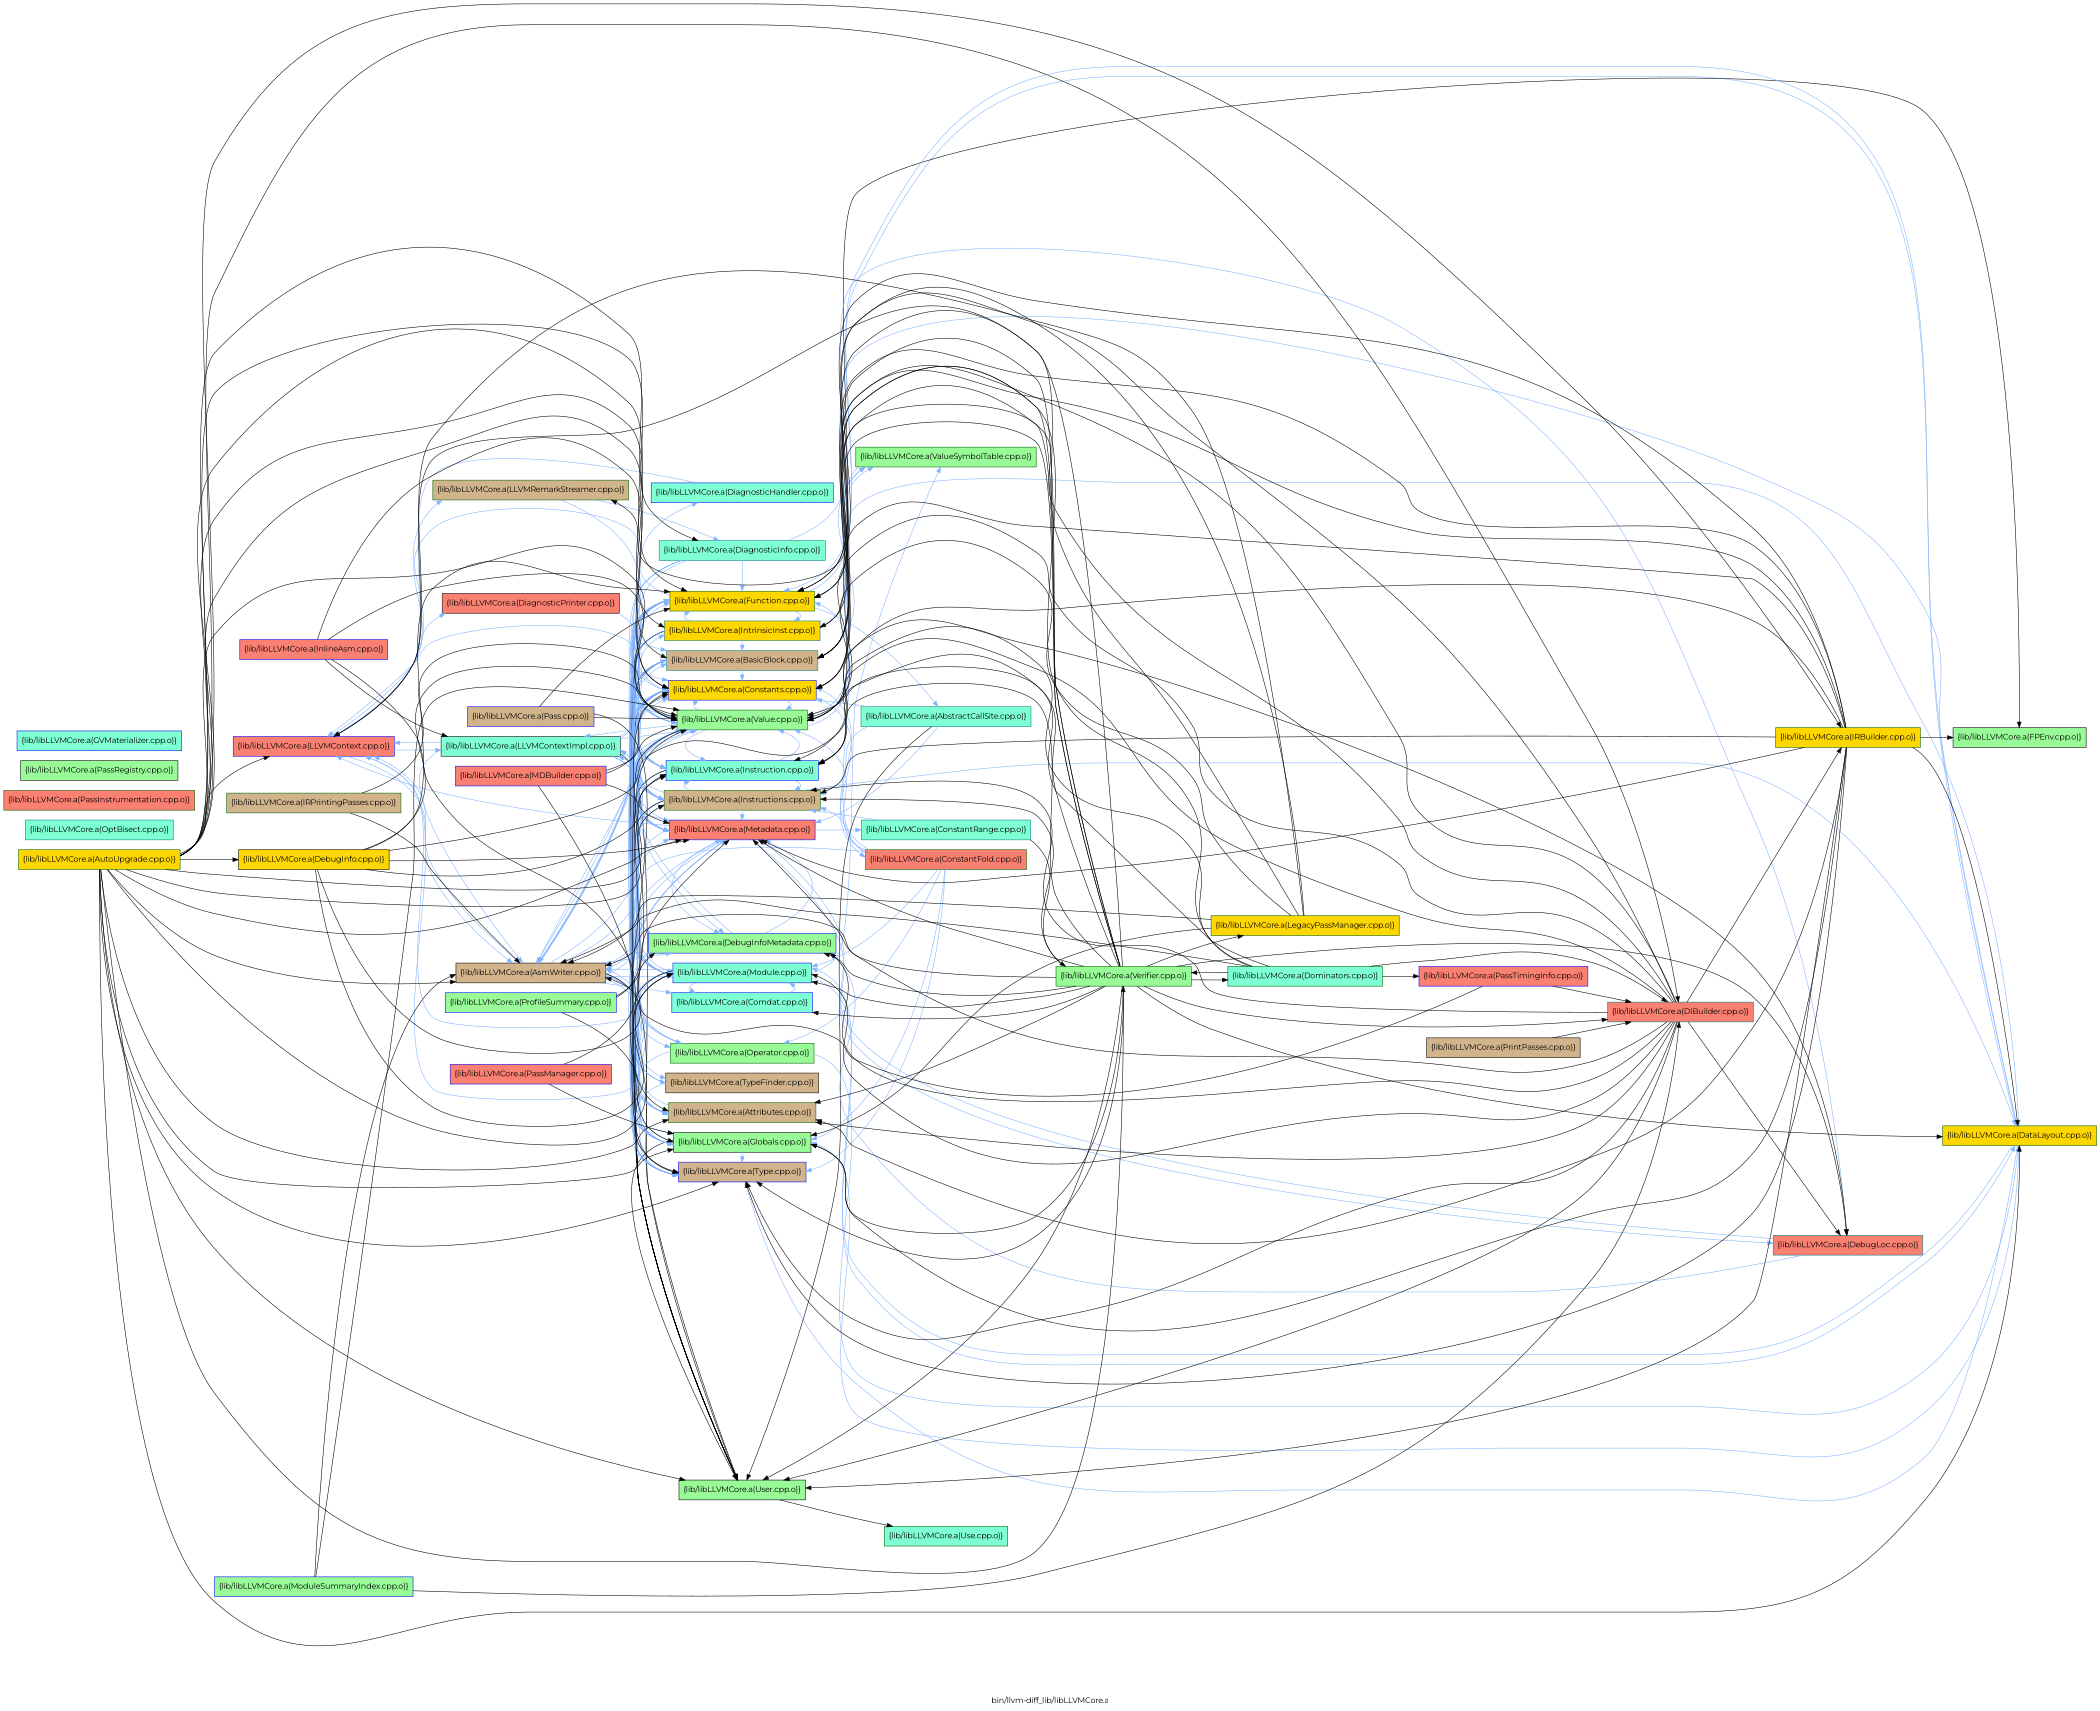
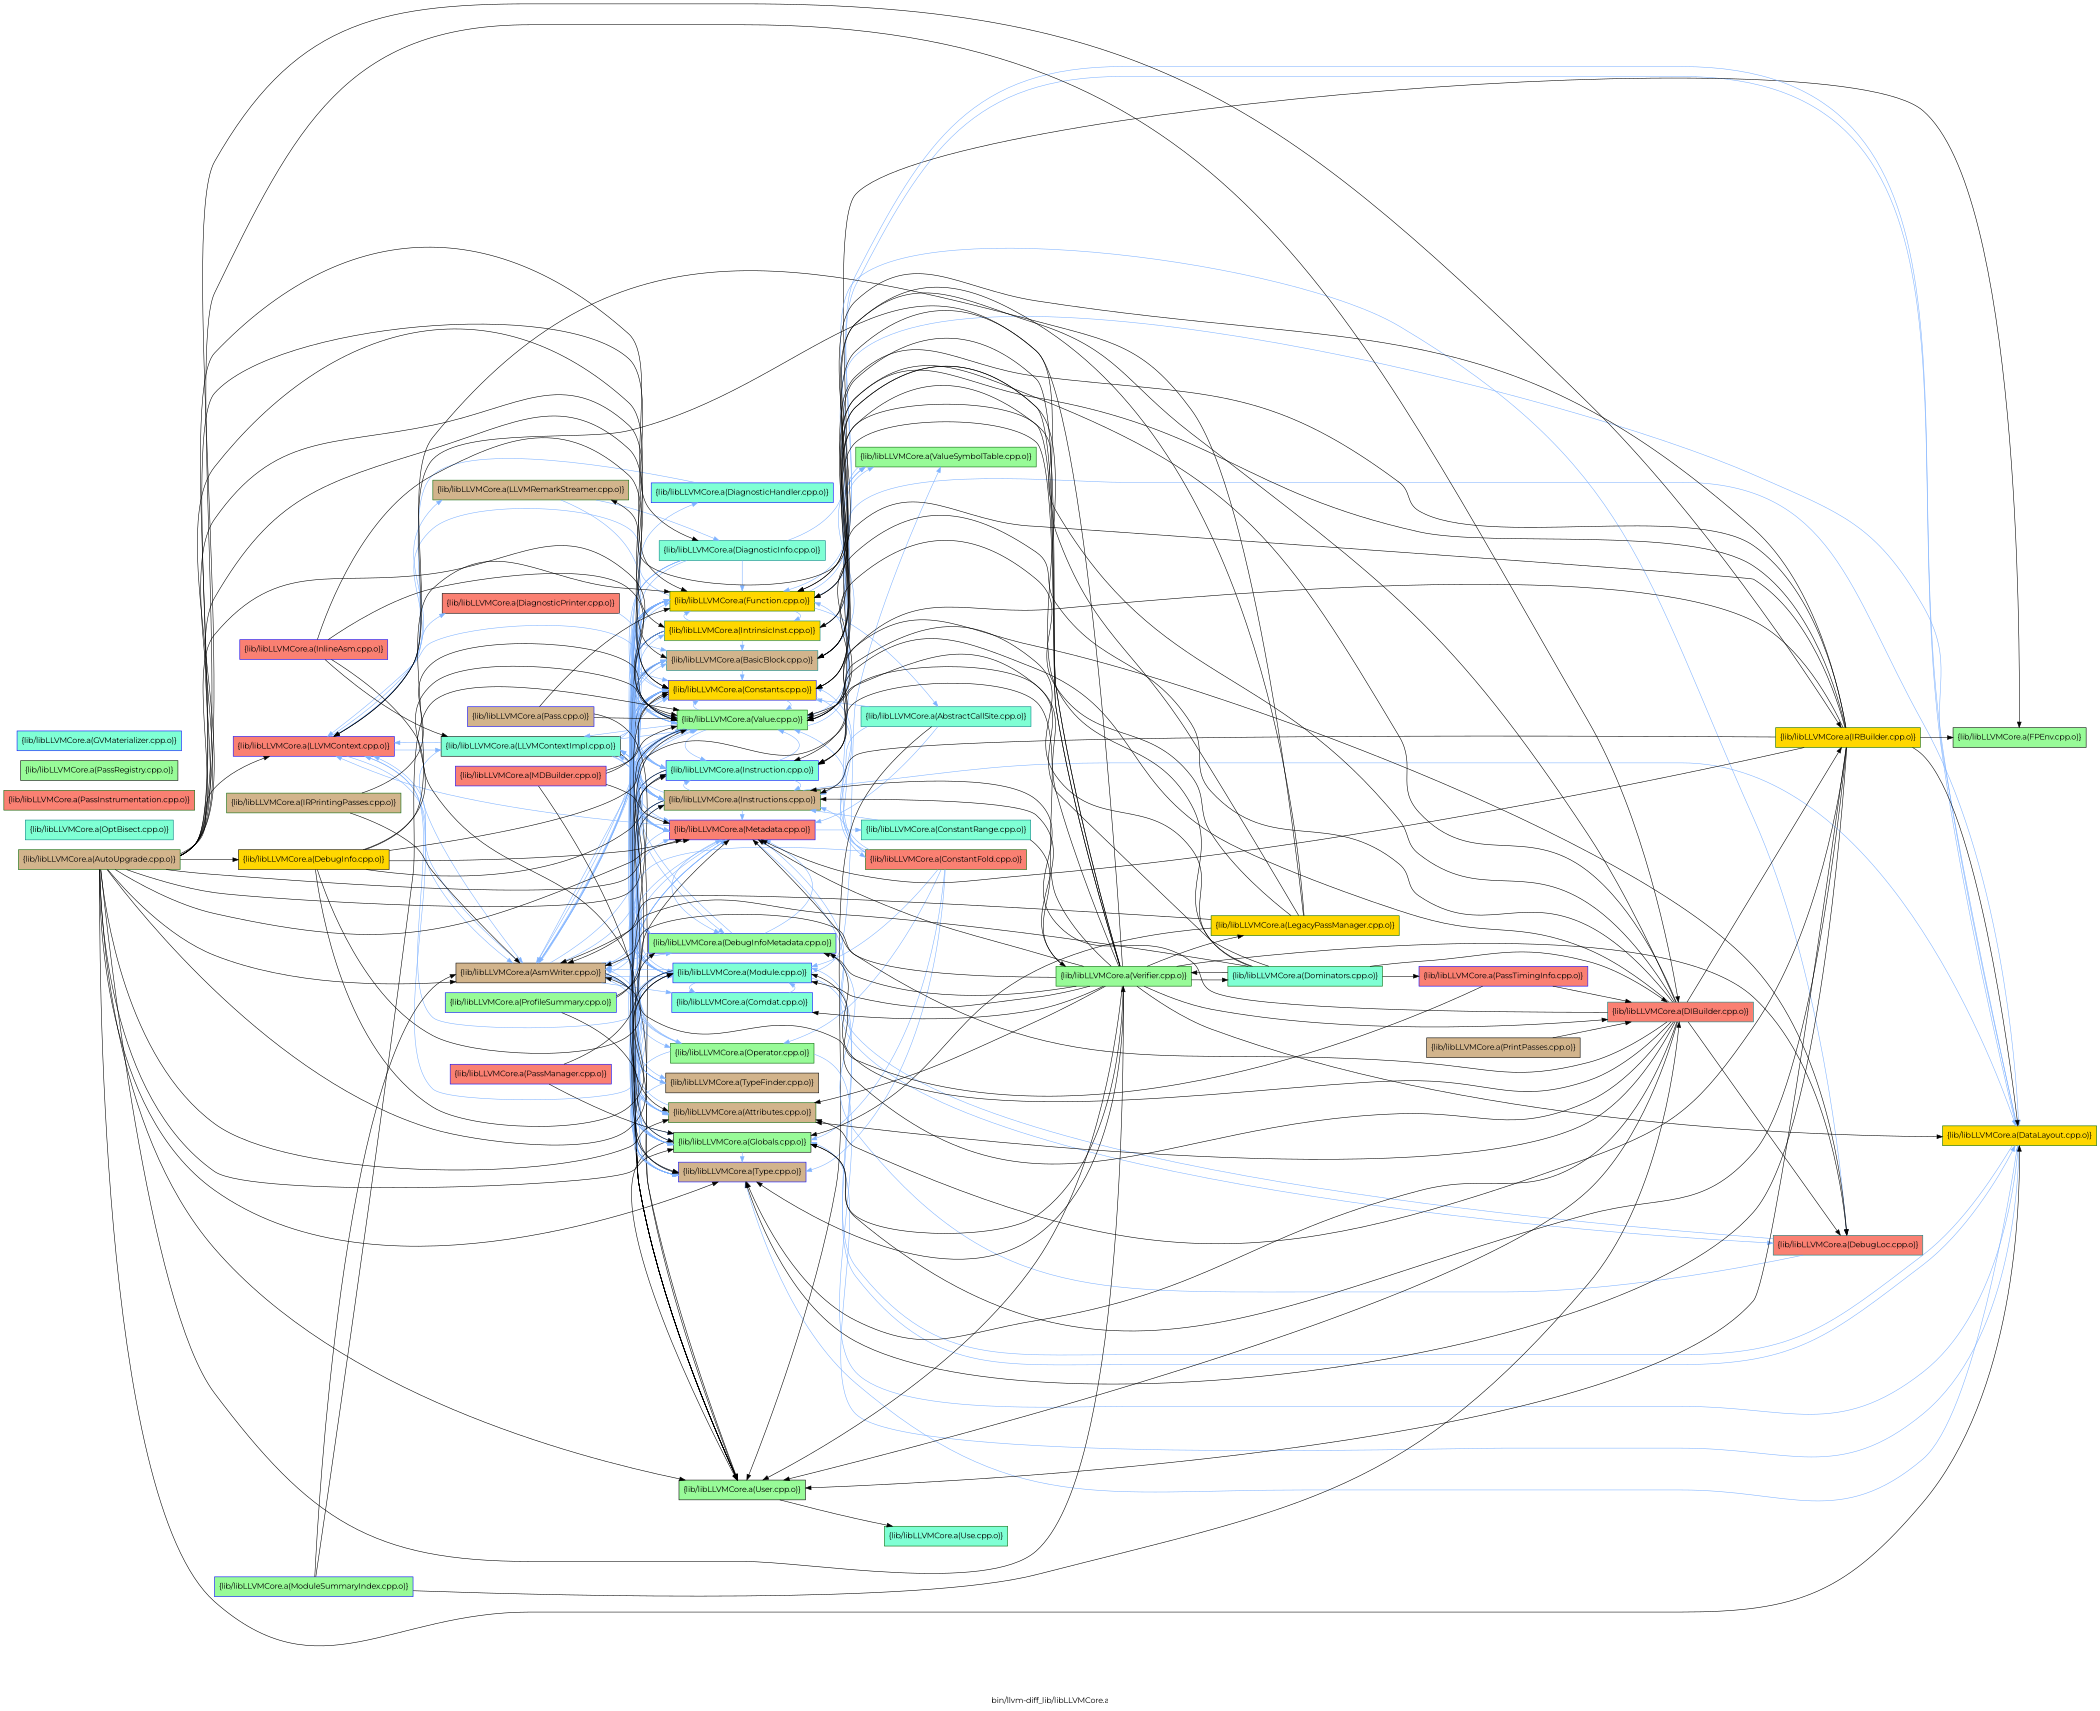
(99, 860) -> (99, 860)
